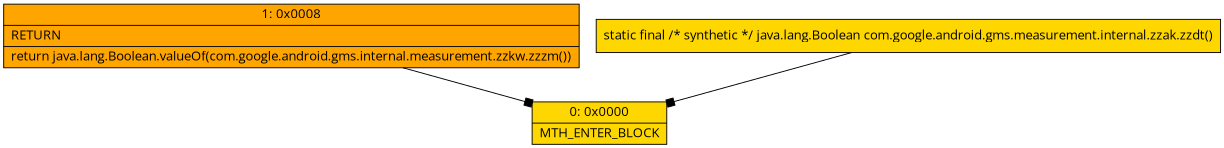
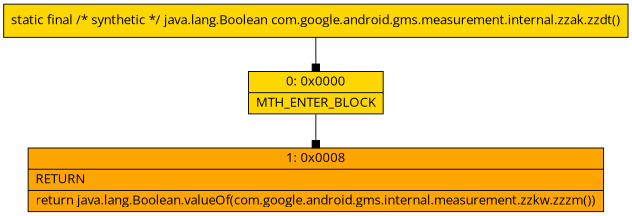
(463, 84) -> (316, 126)
